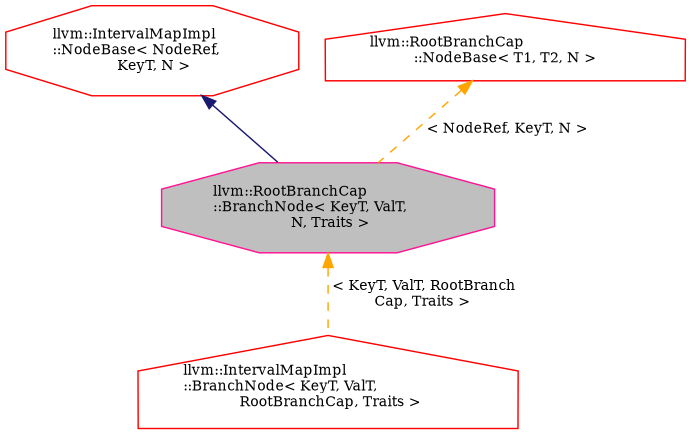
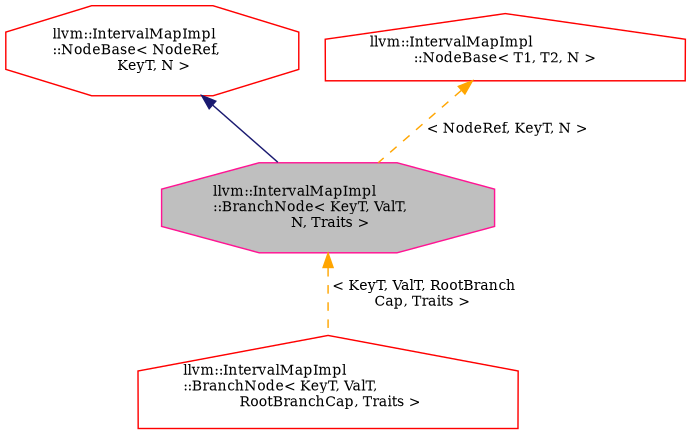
(505, 51) -> (505, 51)
(328, 208) -> (328, 208)
